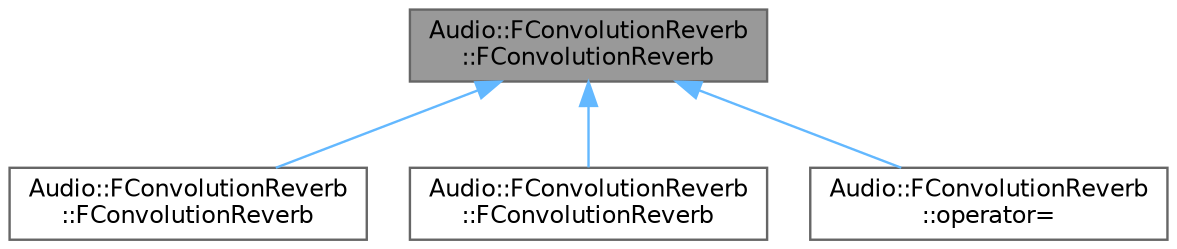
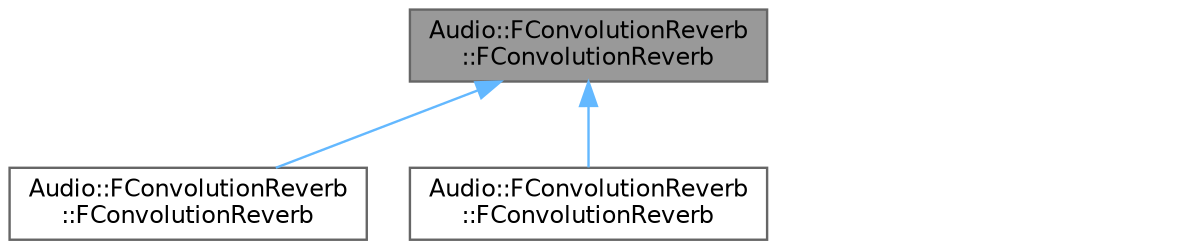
(989, 204) -> none
